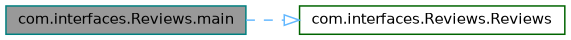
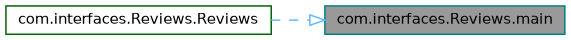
(265, 20) -> (291, 20)
